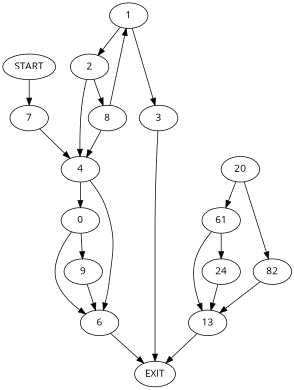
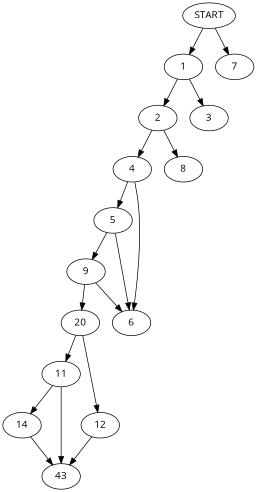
(117, 70) -> (198, 38)
(96, 140) -> none
(52, 141) -> none
(80, 220) -> (113, 220)
(221, 220) -> (61, 374)
(221, 272) -> (22, 425)
(272, 272) -> (100, 425)
none -> (84, 294)
(208, 323) -> (61, 476)
(155, 374) -> none
